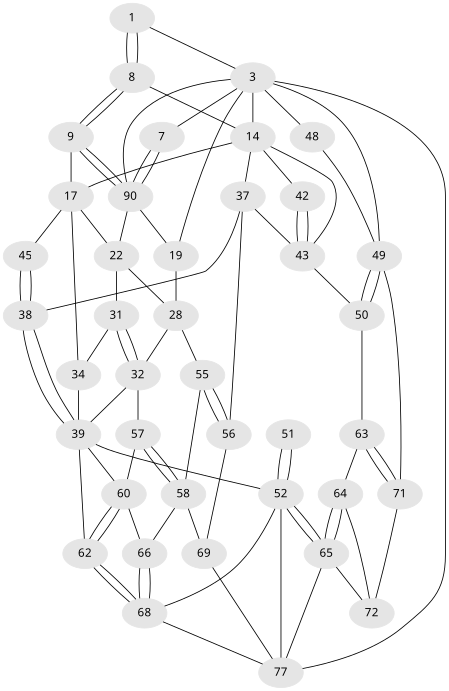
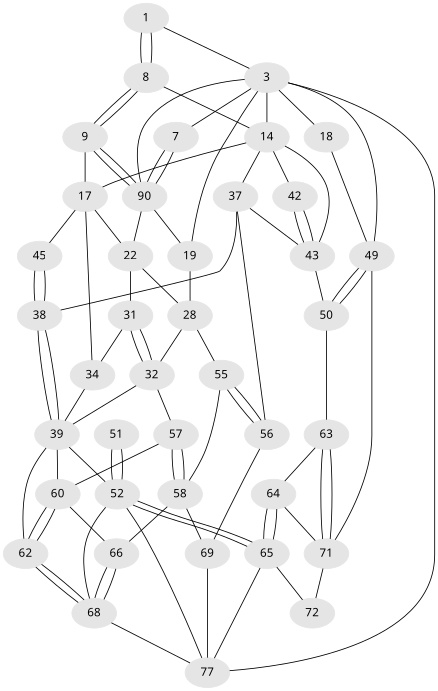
(312, 137) -> (326, 137)
(360, 553) -> (300, 524)
